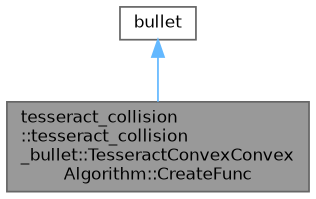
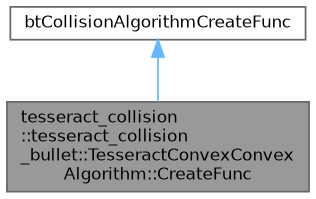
(158, 23) -> (158, 23)
